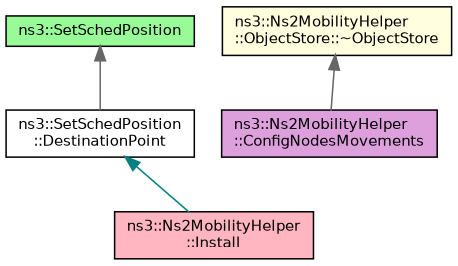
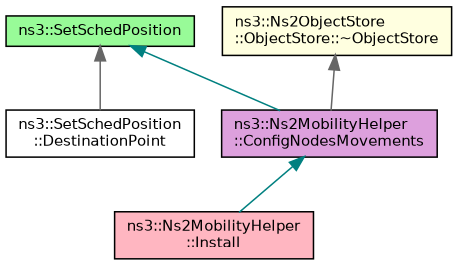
(337, 31) -> (337, 31)
none -> (212, 81)
(163, 190) -> (266, 189)
